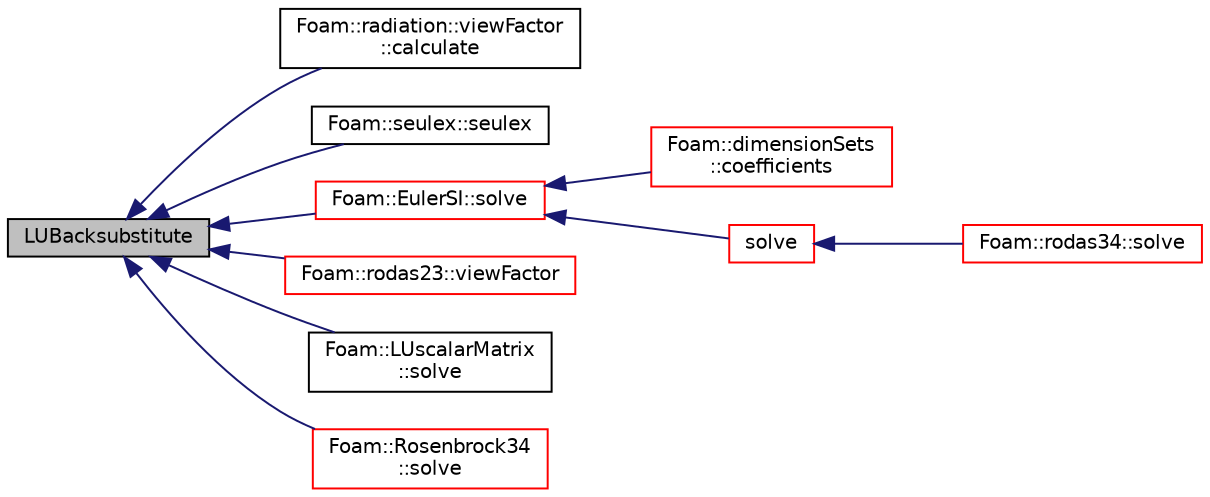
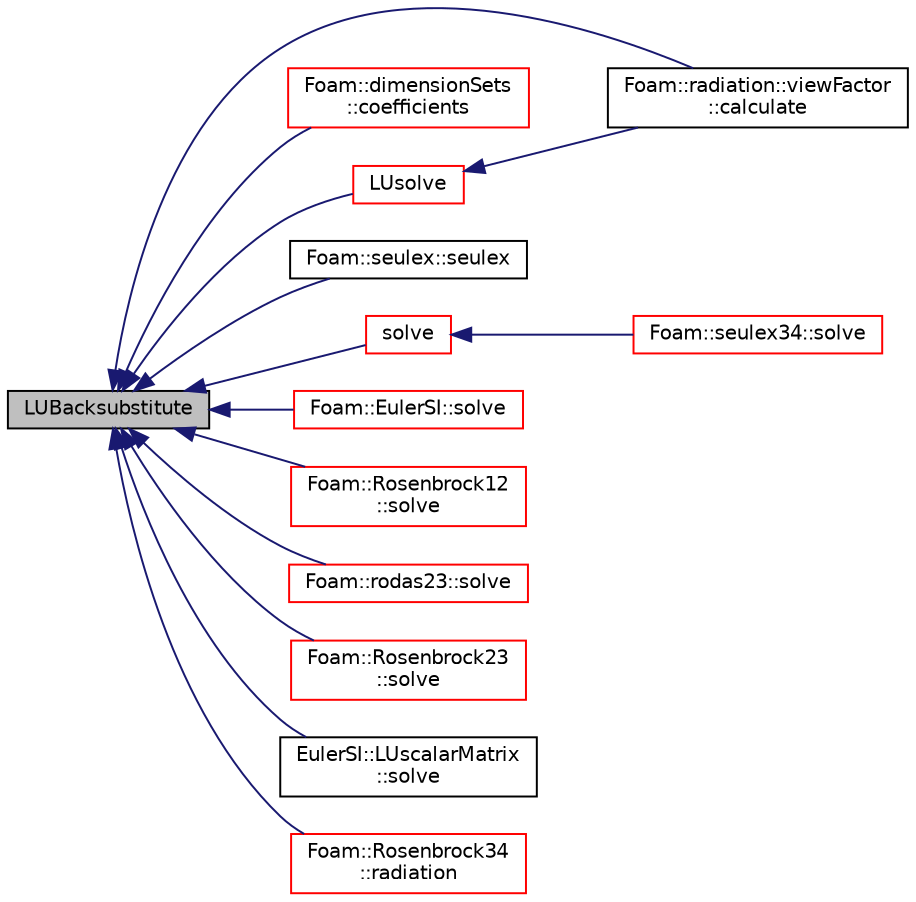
(608, 178) -> (201, 236)
none -> (409, 185)
(647, 228) -> (285, 365)
(1083, 244) -> (758, 335)
(430, 275) -> (409, 583)
(430, 362) -> (409, 767)
(430, 459) -> (409, 864)
none -> (409, 497)
none -> (409, 670)
